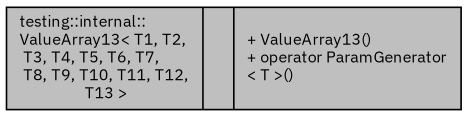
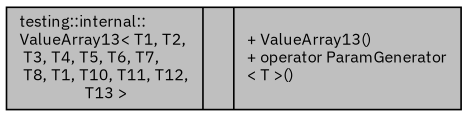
(105, 75) -> (105, 75)
